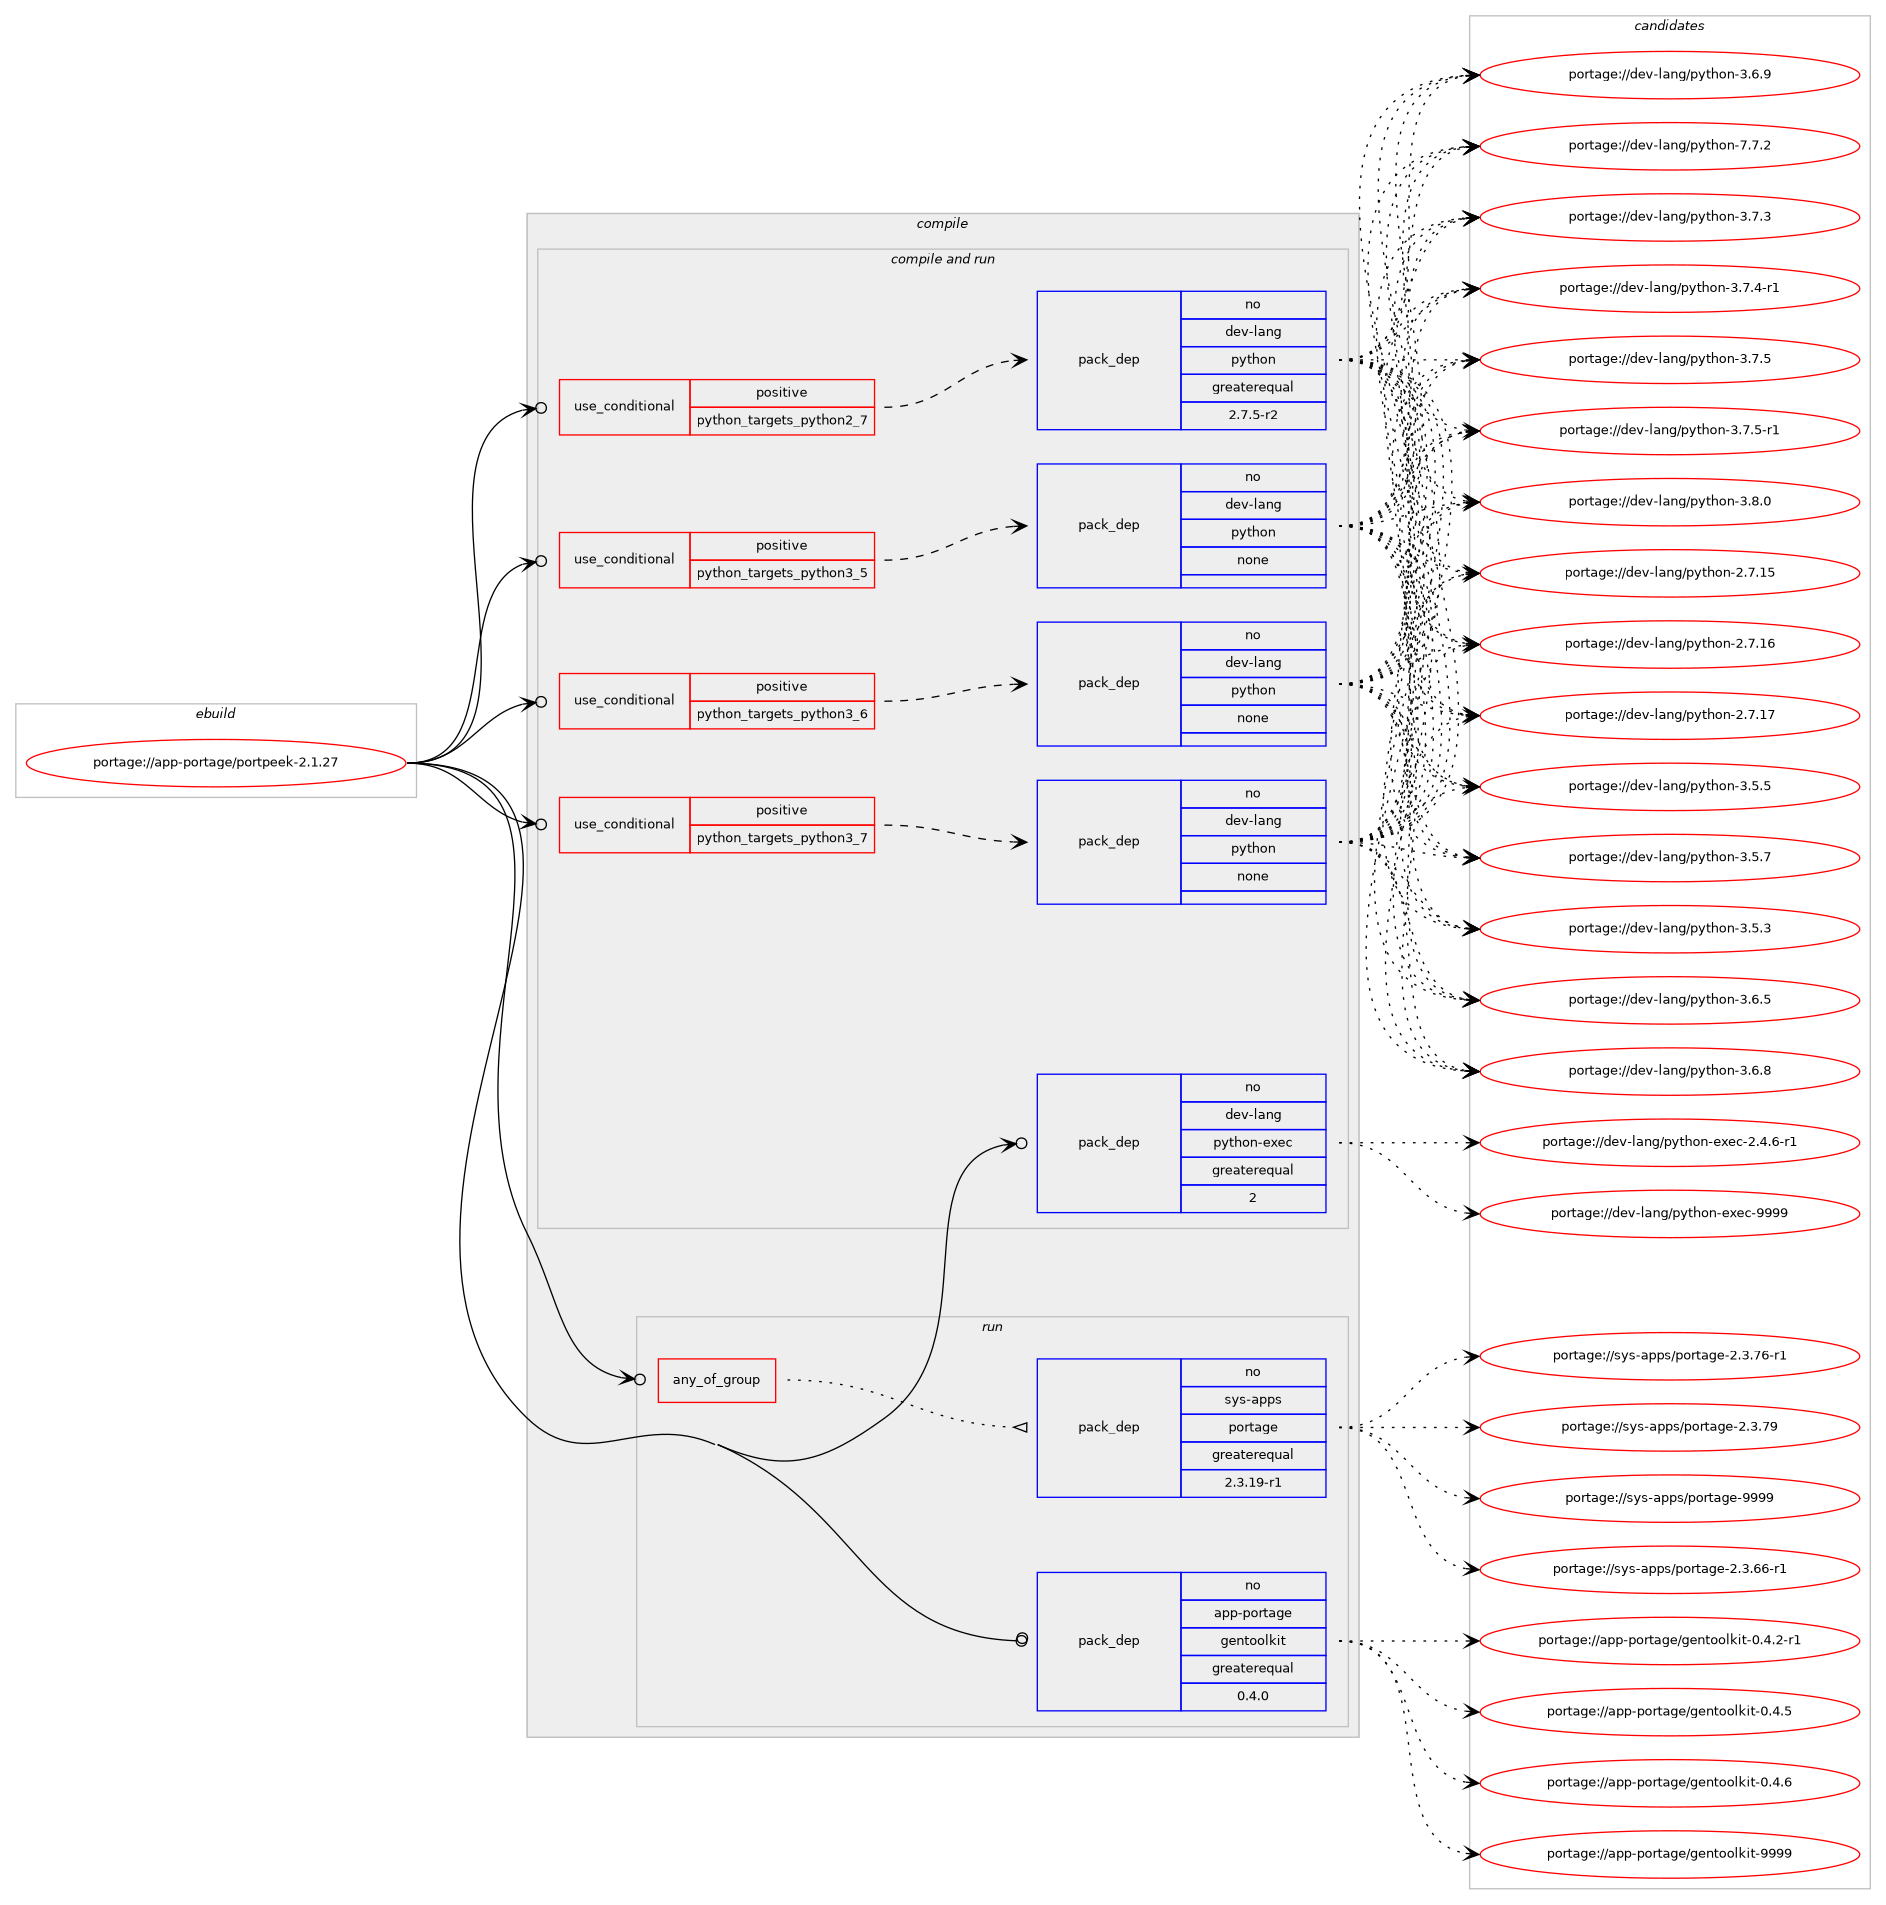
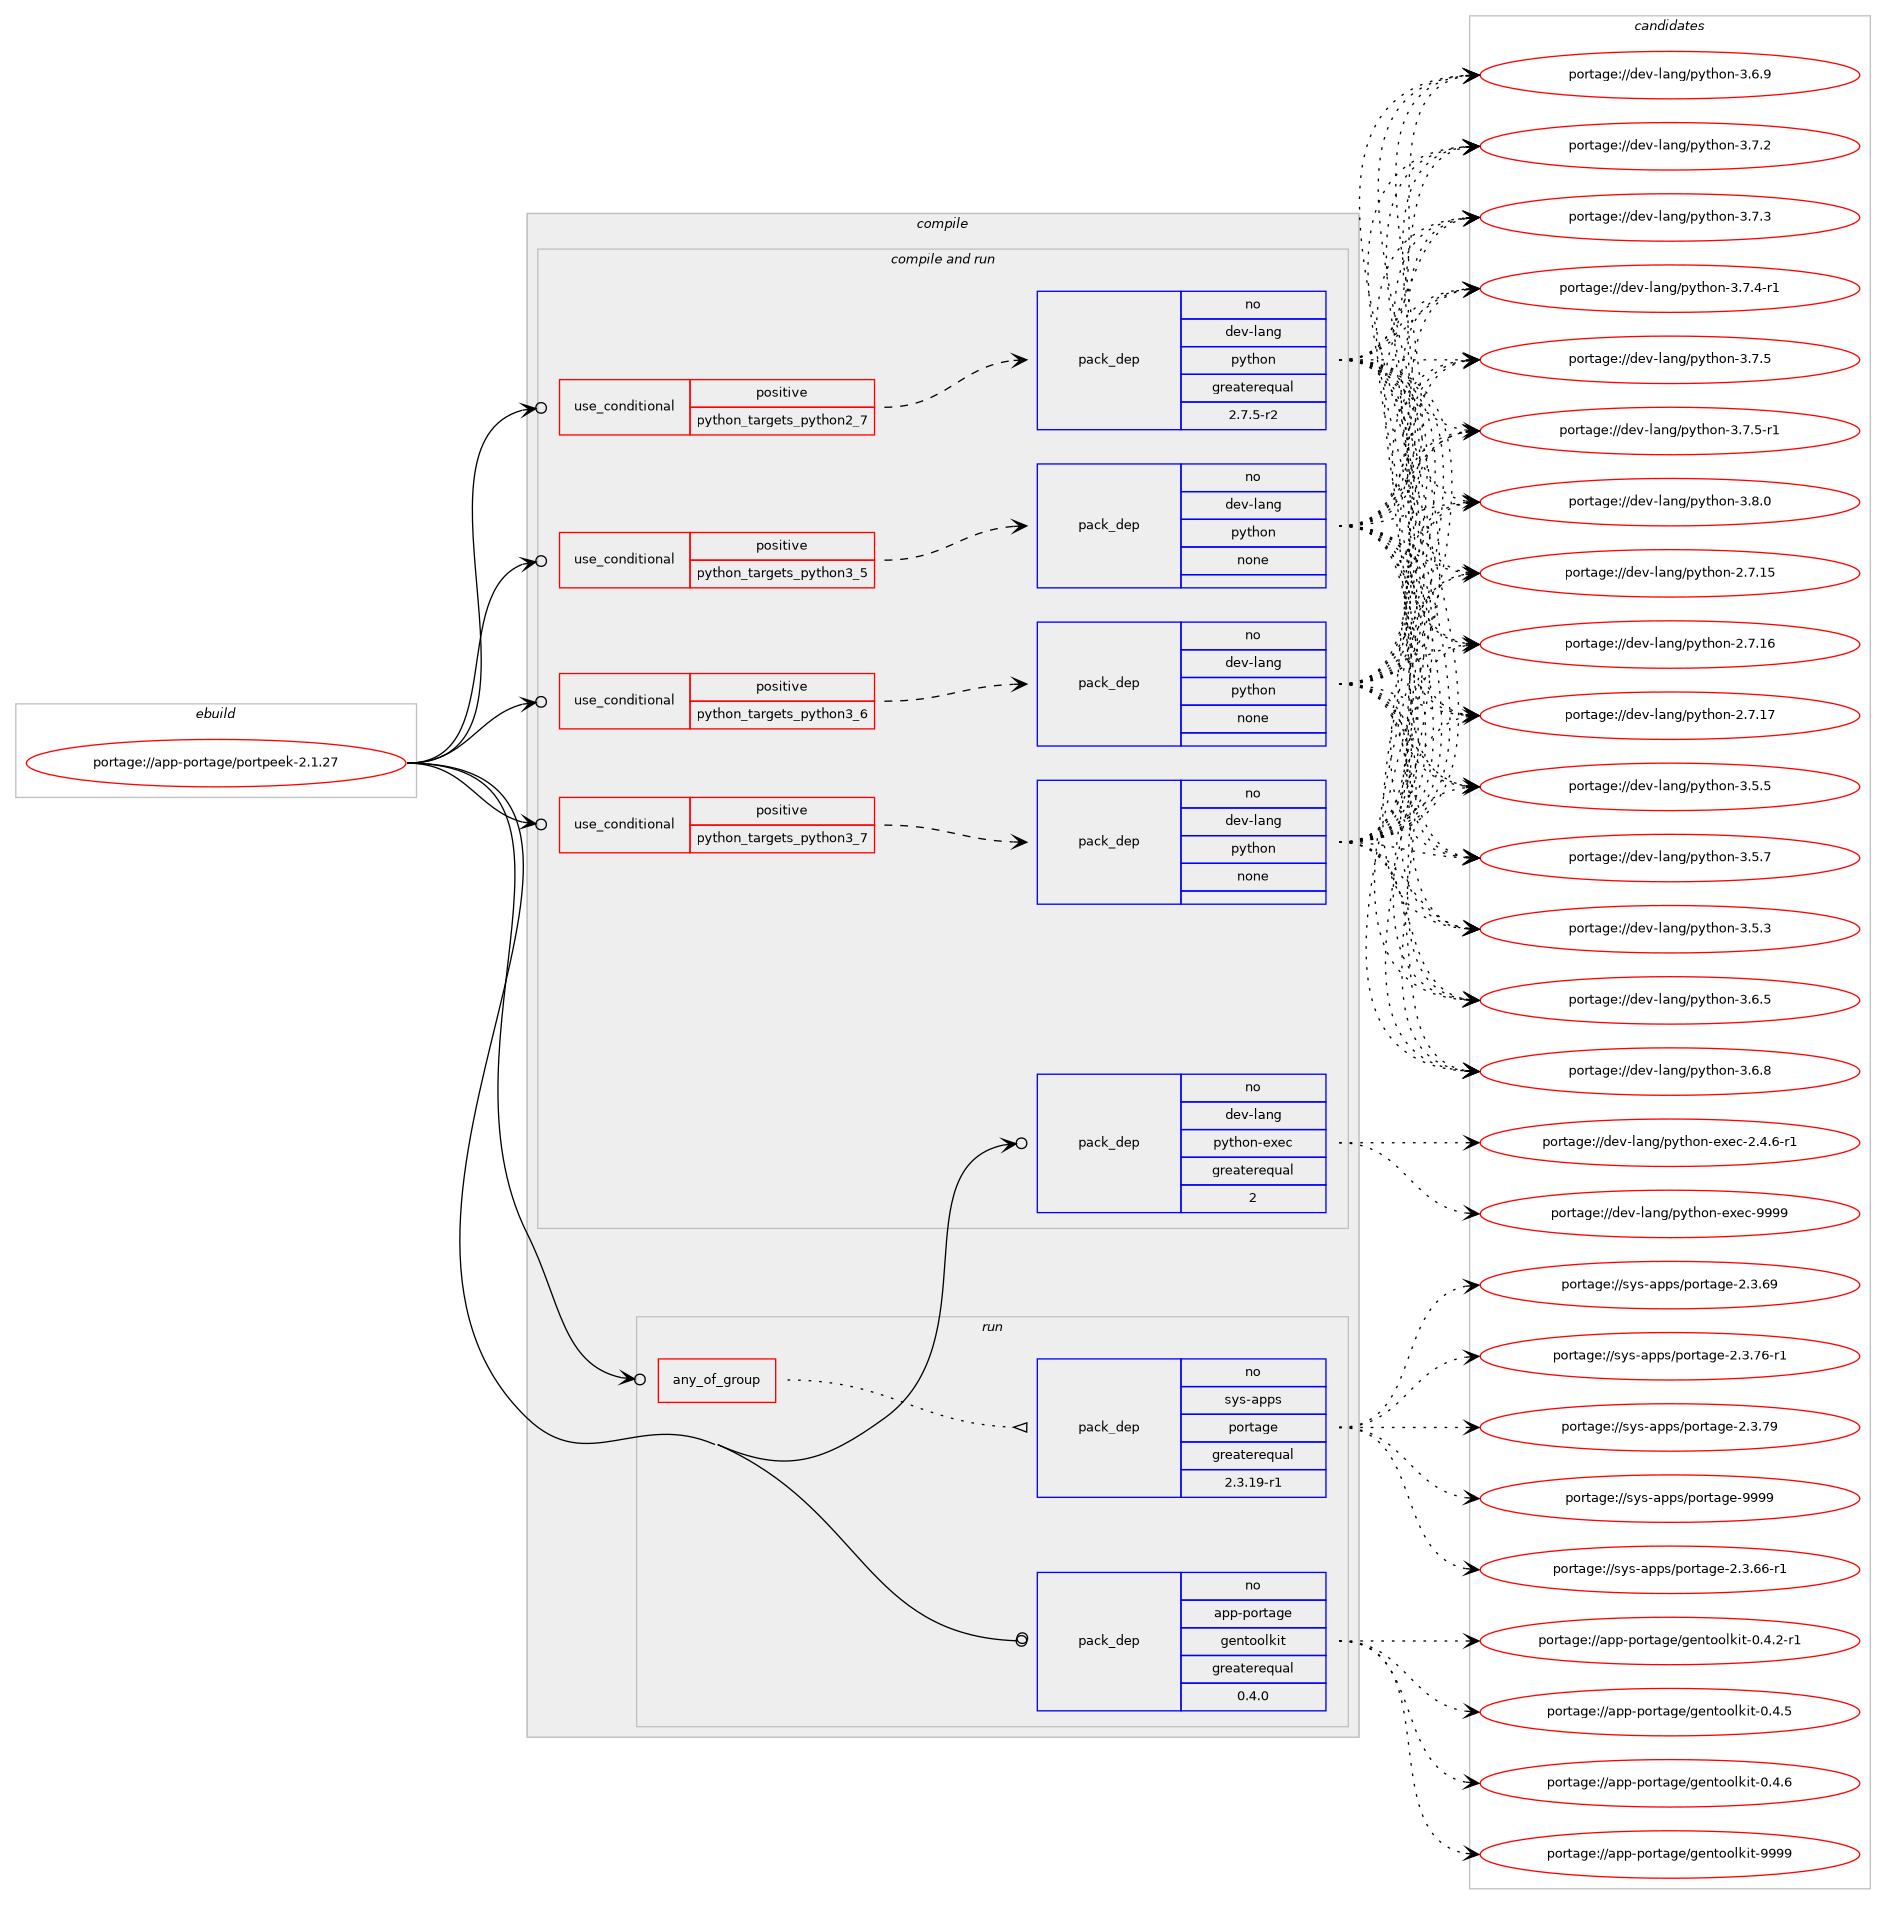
(1670, 146) -> (1670, 146)
none -> (1670, 1285)
